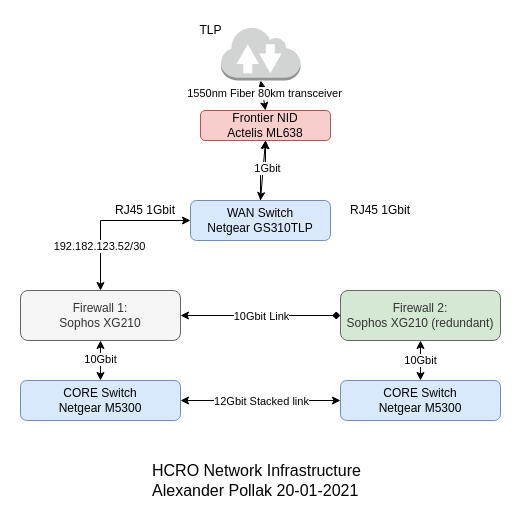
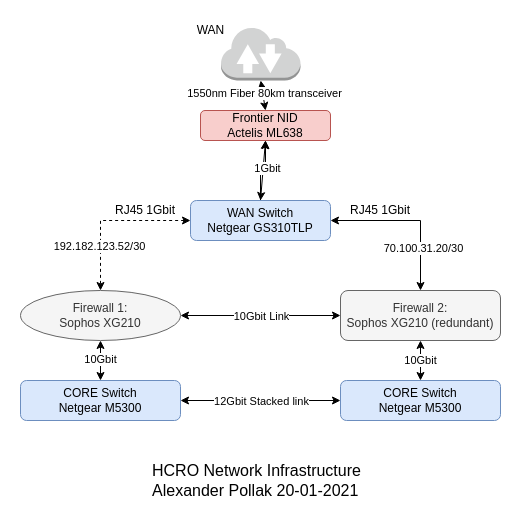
(211, 31) -> (211, 31)
(132, 221) -> (132, 221)
none -> (410, 221)
(101, 316) -> (101, 316)
(331, 316) -> (332, 316)
(421, 316) -> (421, 316)
